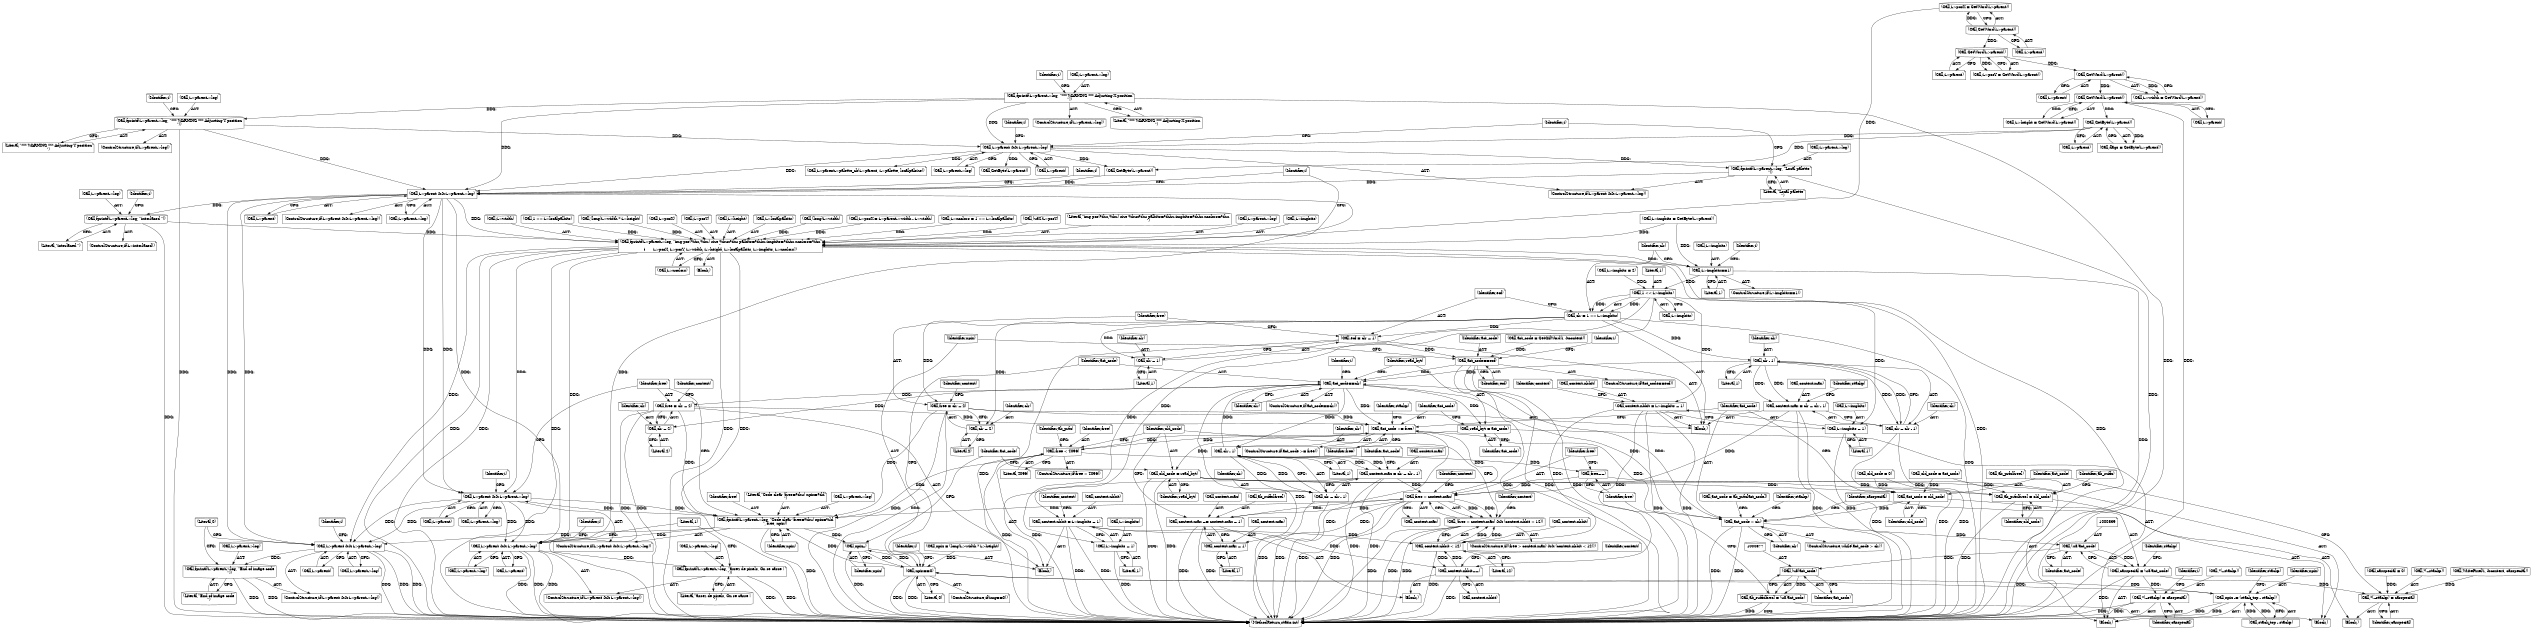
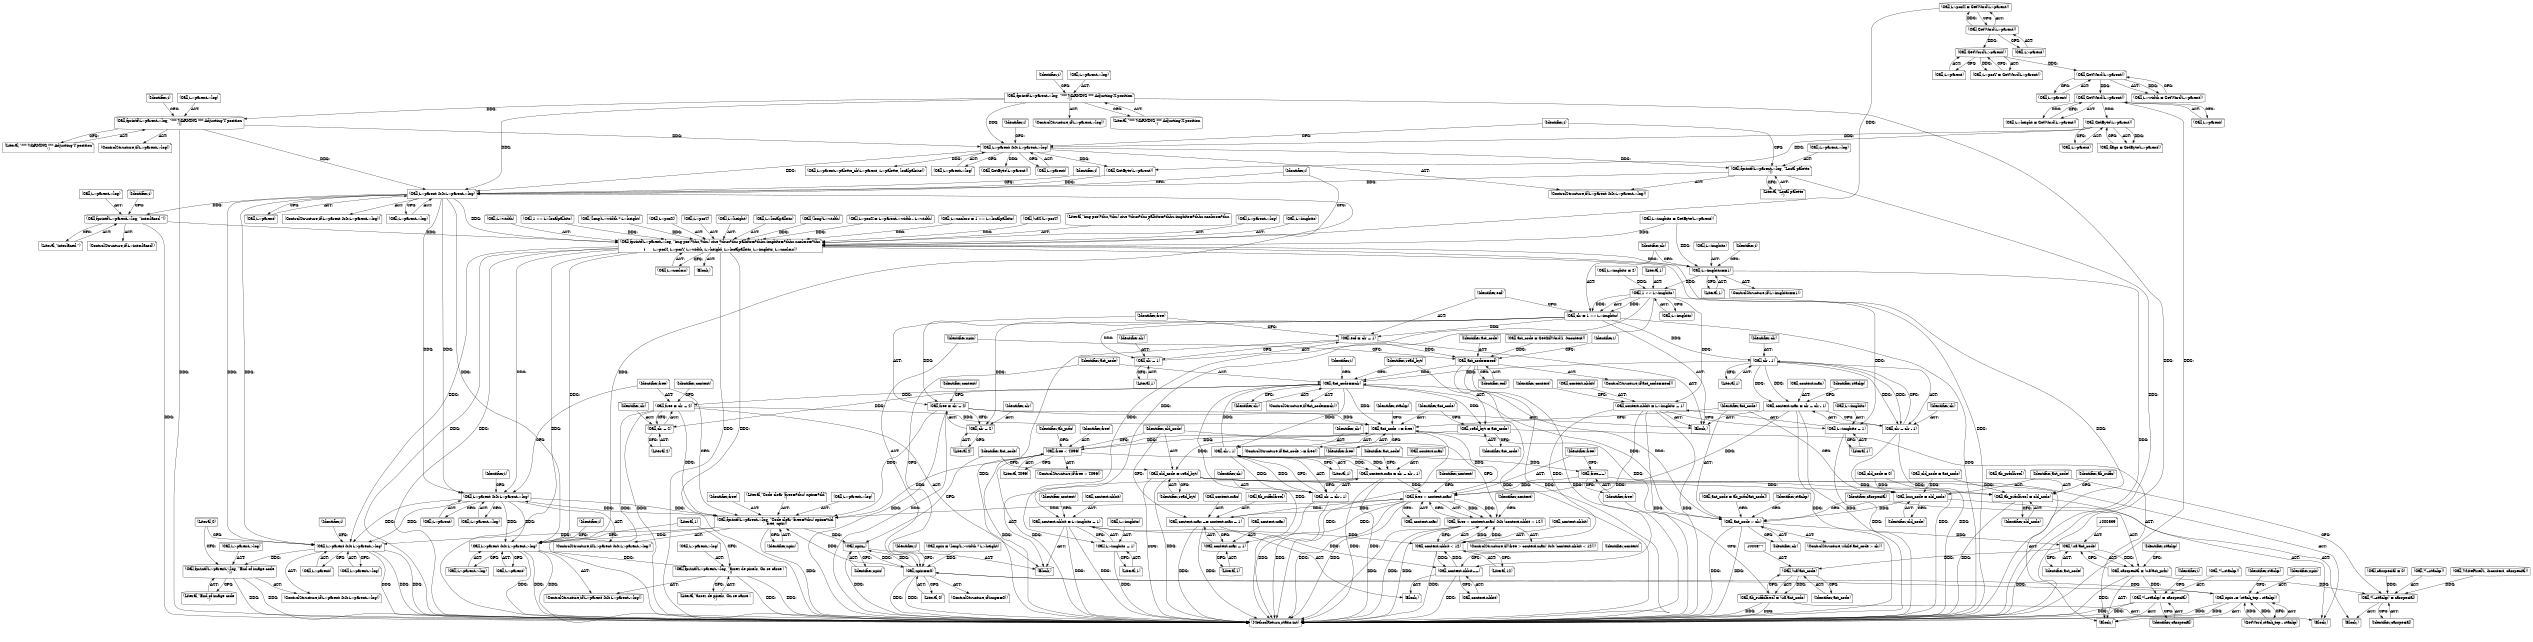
(1921, 497) -> (1921, 497)
(2140, 571) -> (2140, 571)
(2271, 623) -> (2271, 623)
